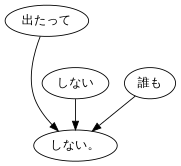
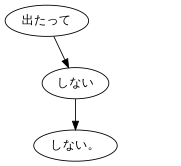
(31, 83) -> (59, 48)
(150, 83) -> none
